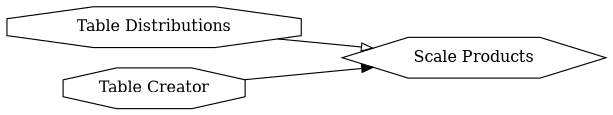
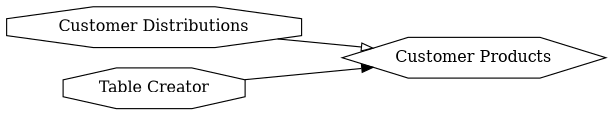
(154, 27) -> (154, 27)
(474, 58) -> (474, 58)
